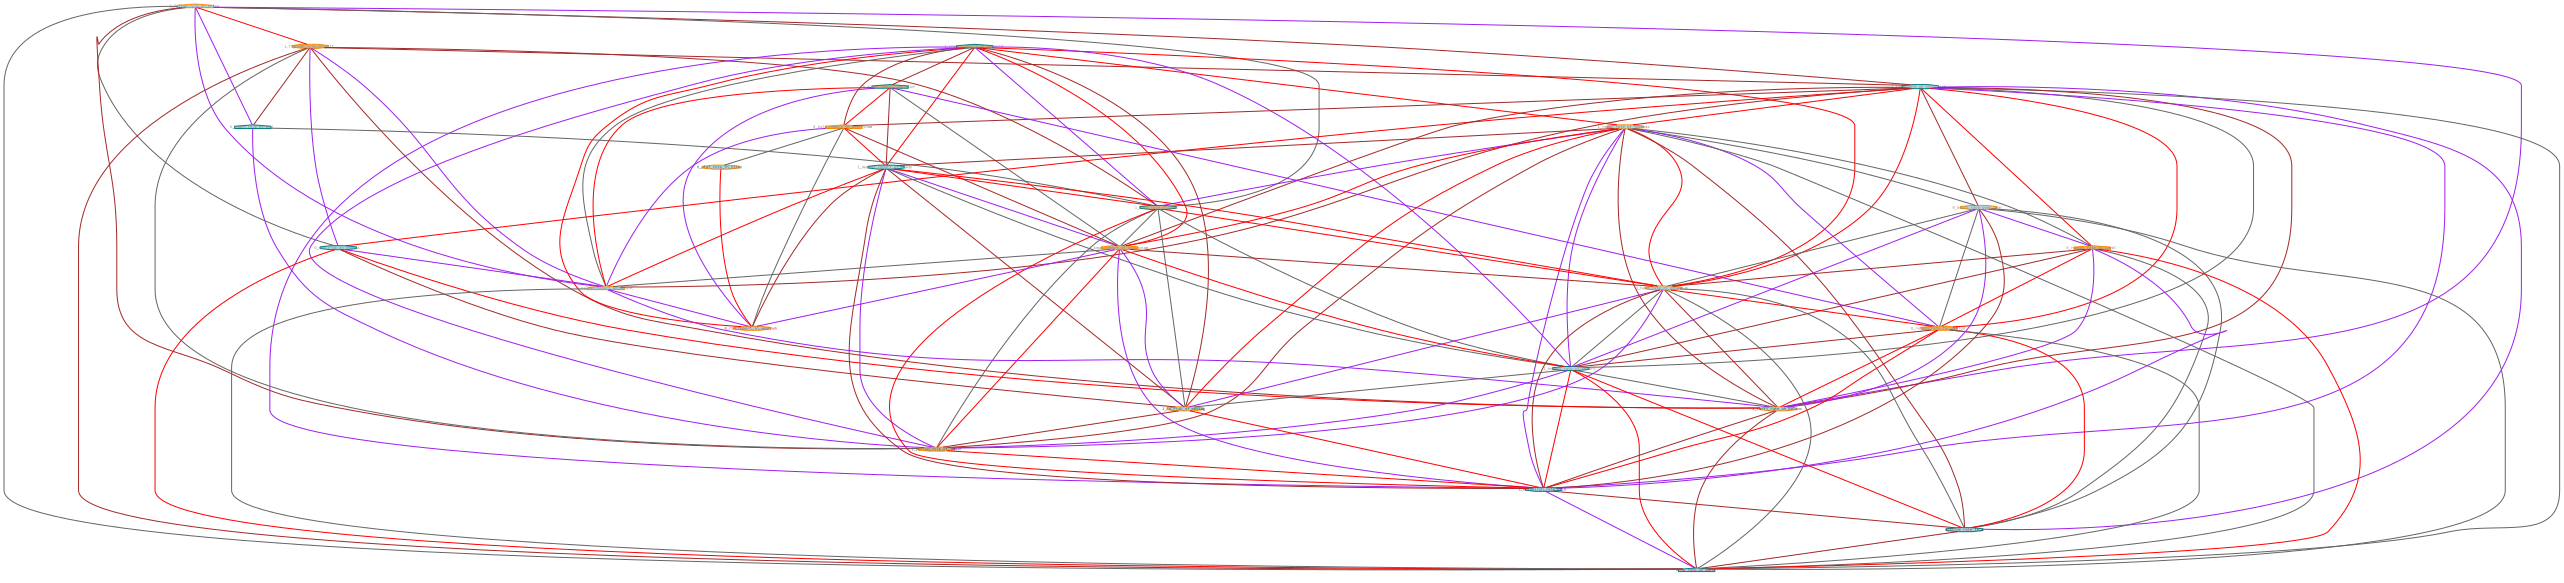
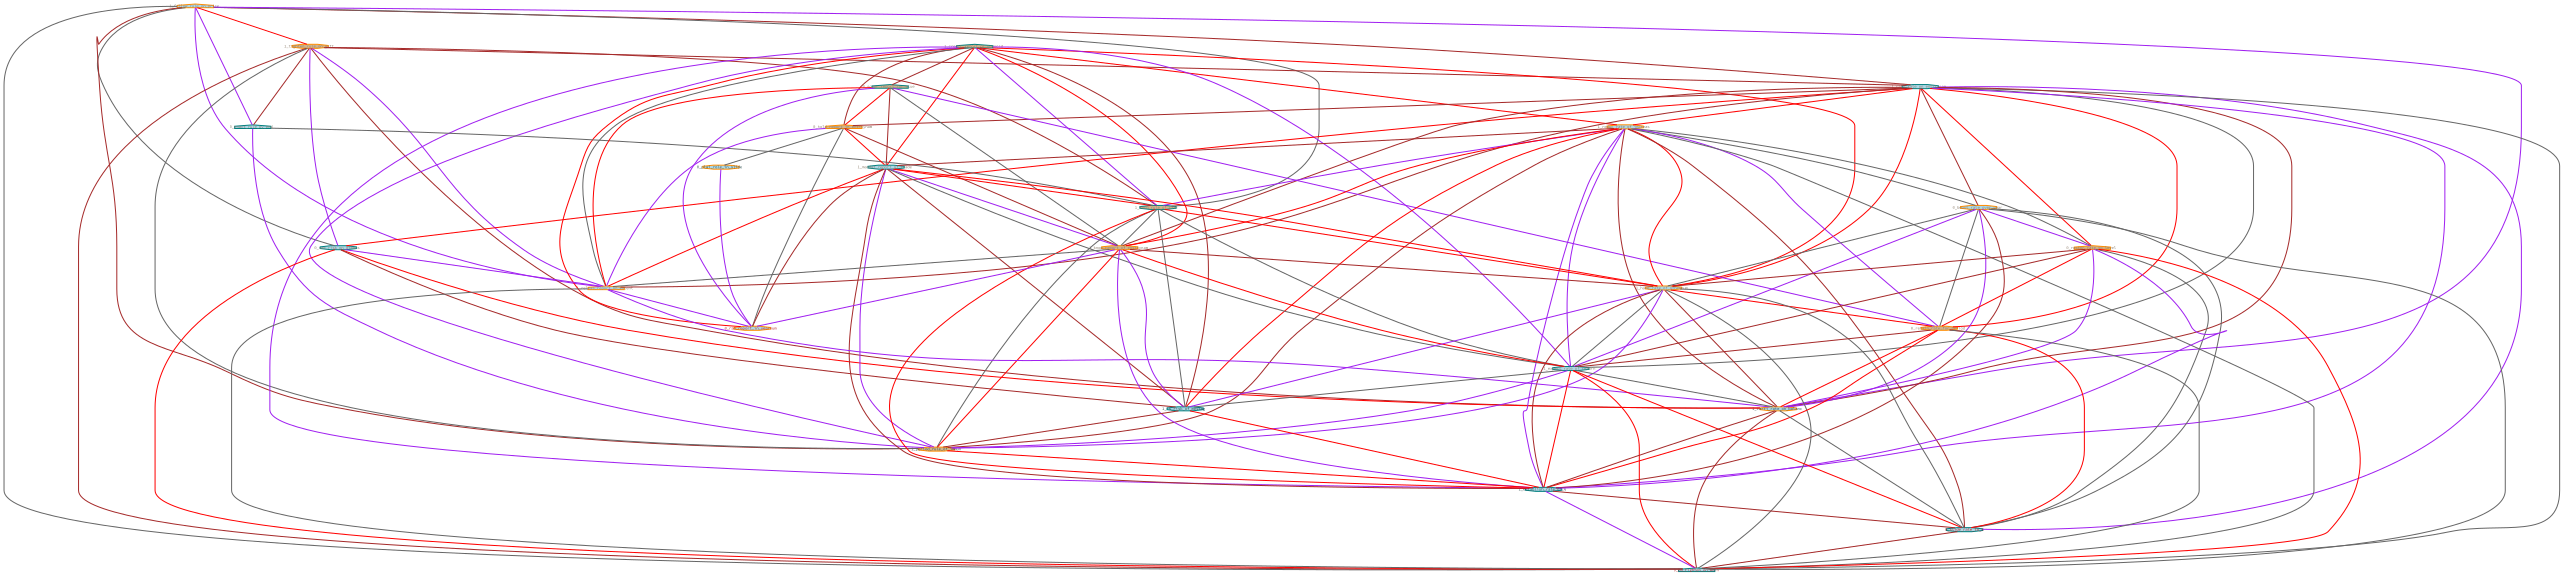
(723, 251) -> (723, 251)
(1185, 409) -> (1185, 409)
none -> (1871, 469)
(1697, 570) -> (1697, 570)
